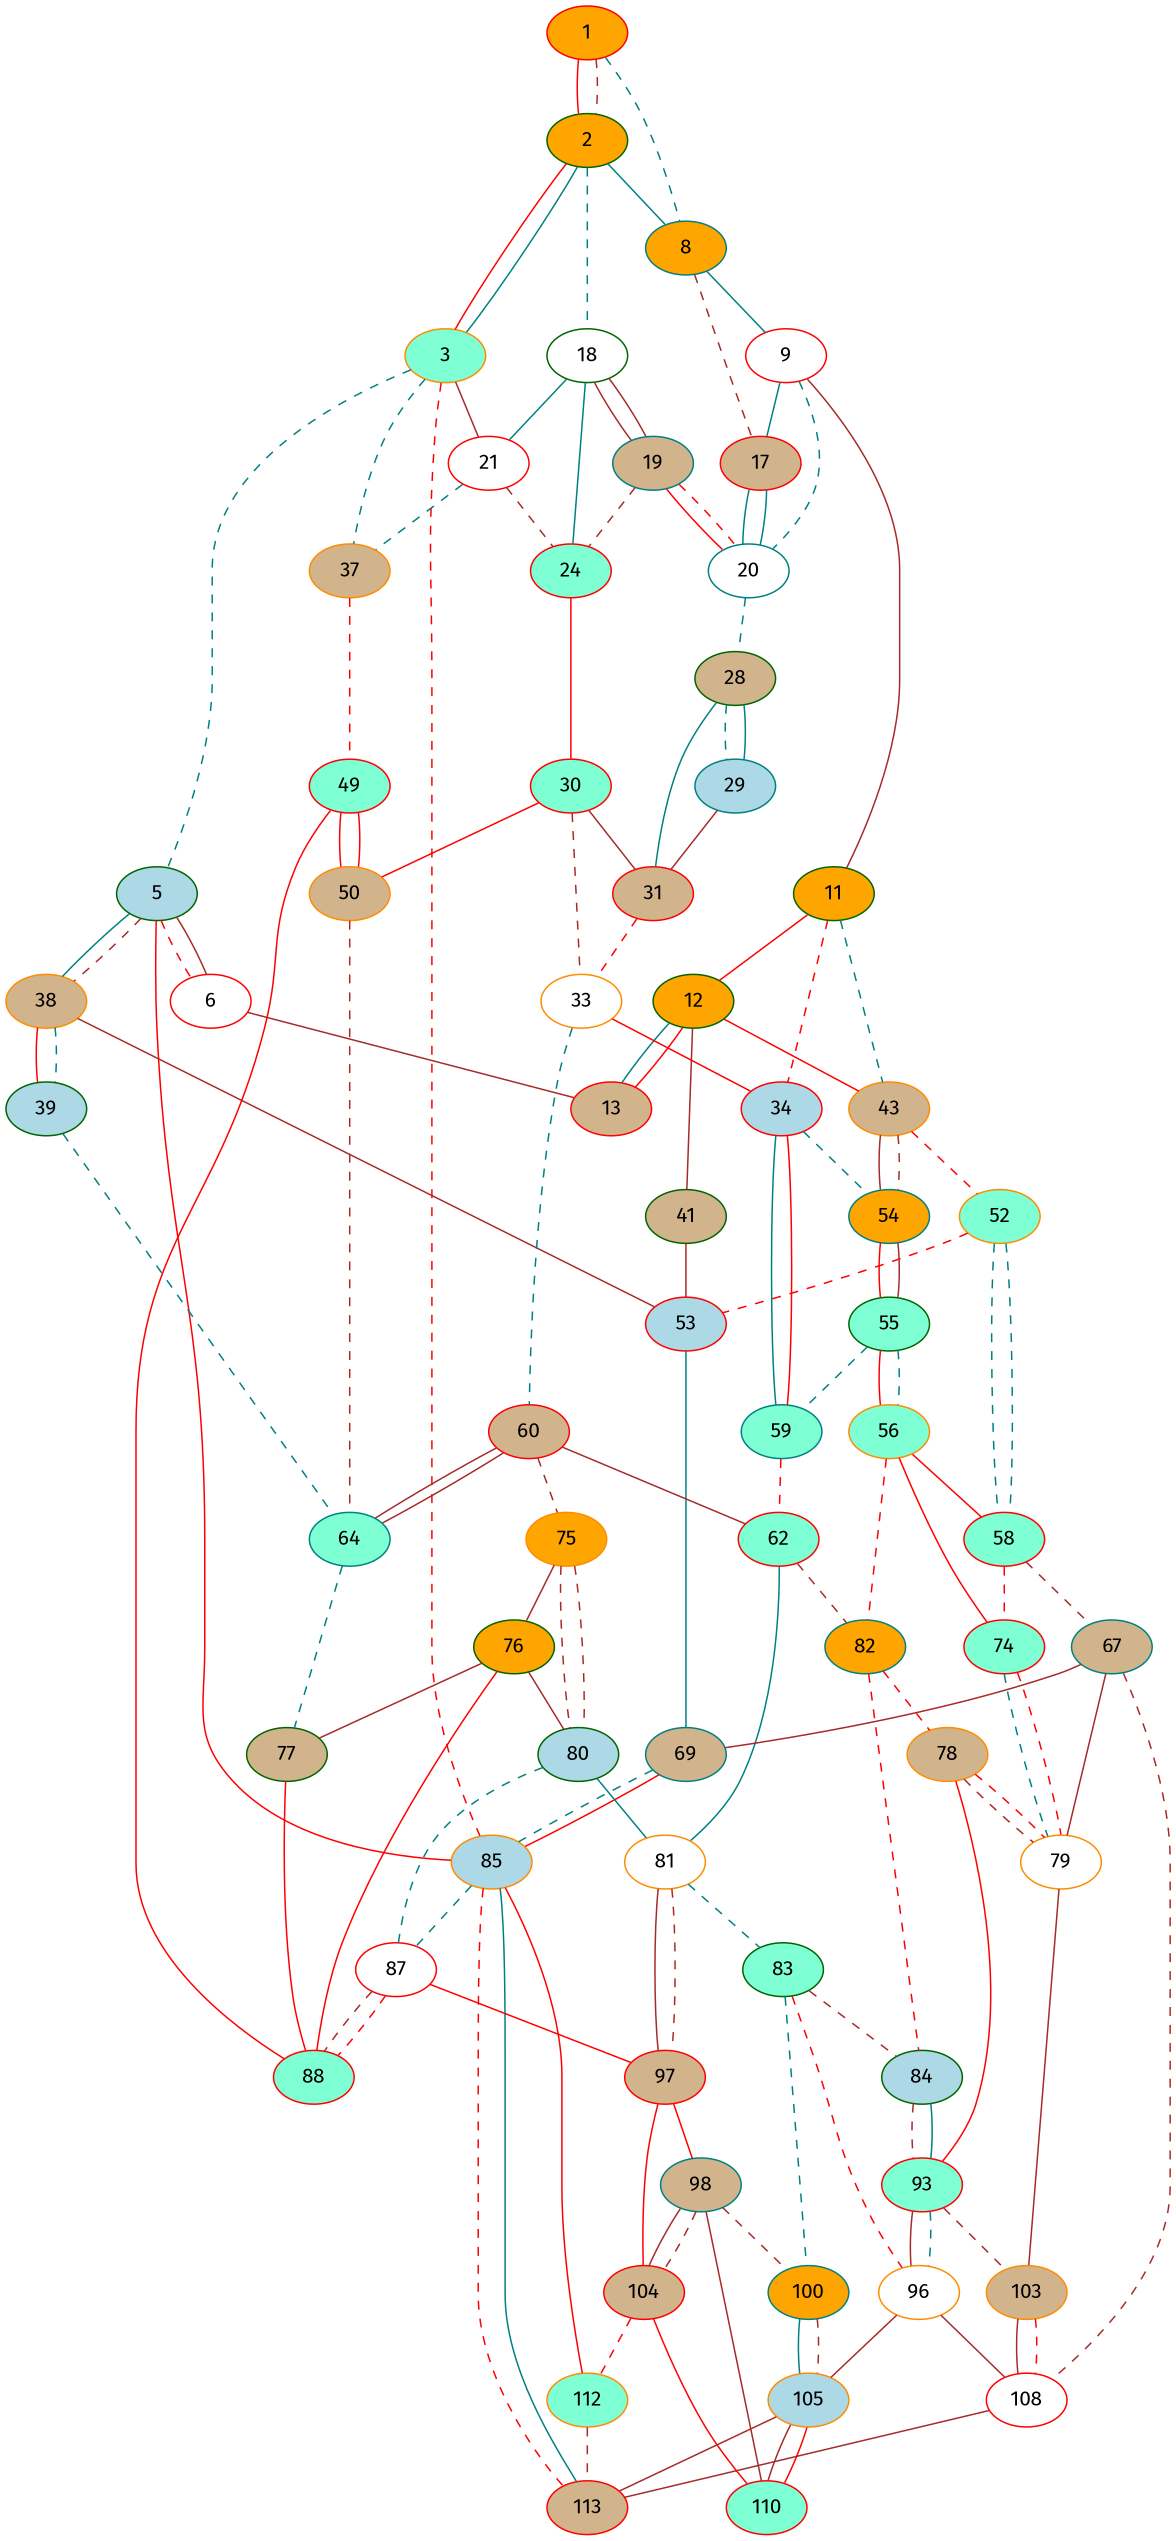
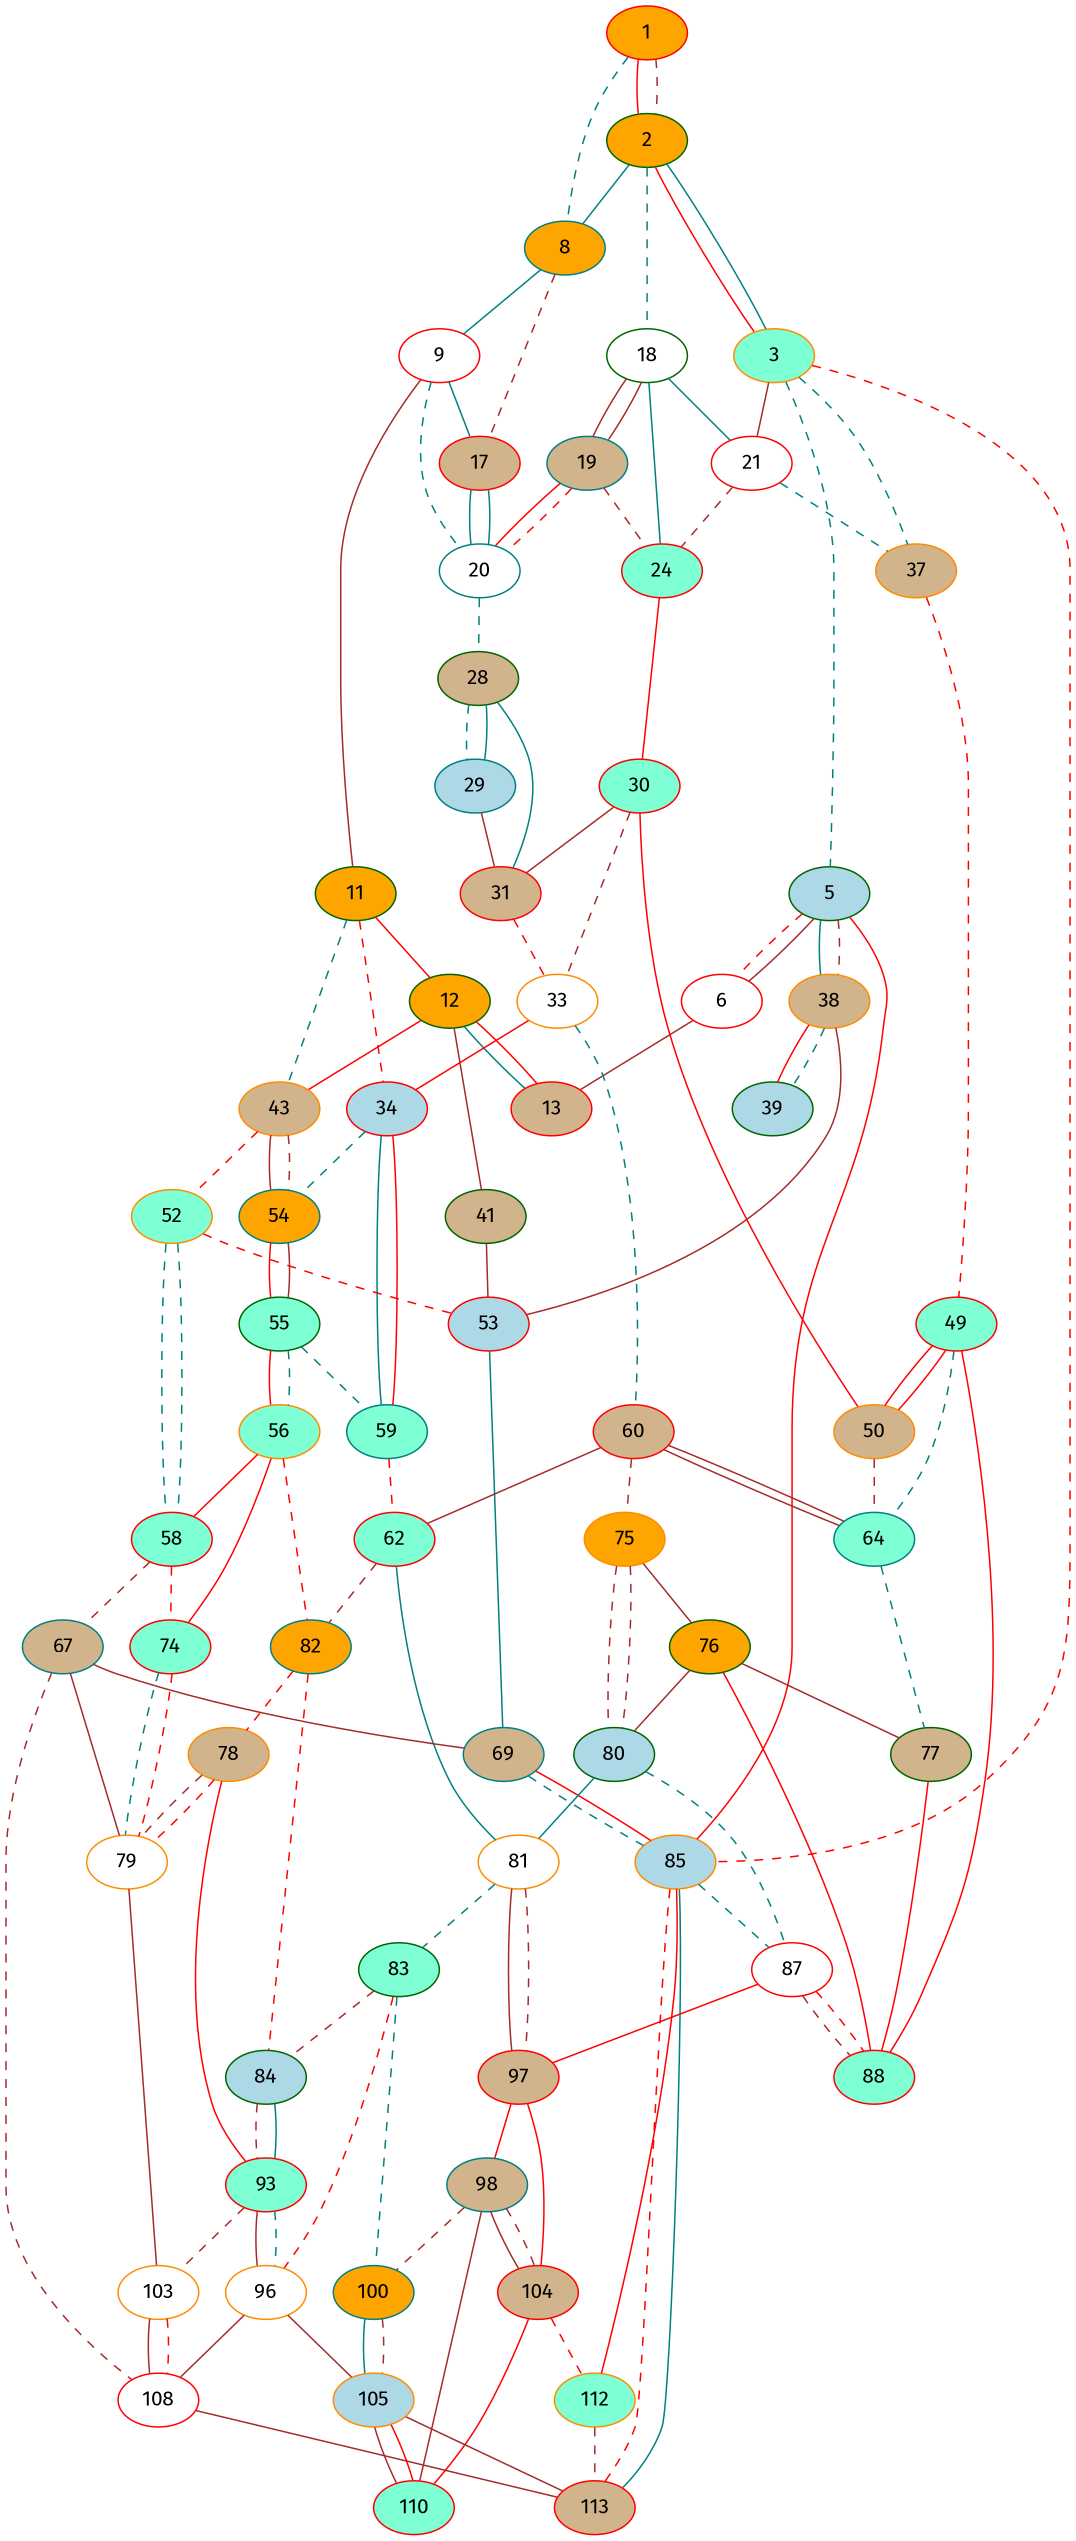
(205, 1334) -> (936, 1438)
(1027, 2292) -> (158, 2292)
